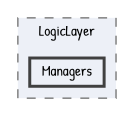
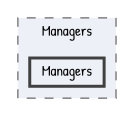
(67, 32) -> (67, 32)
